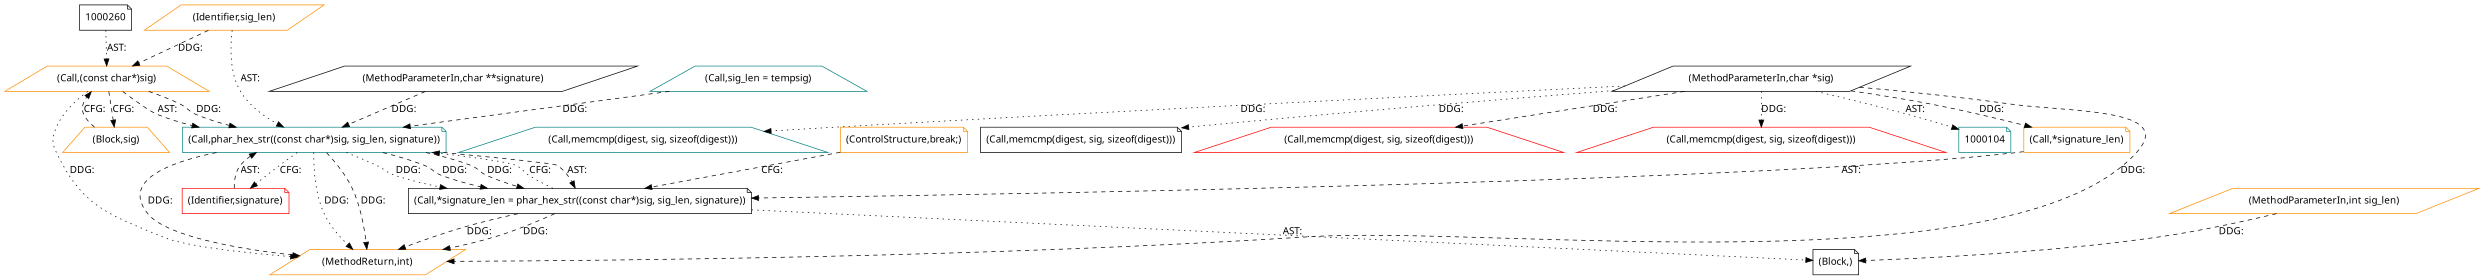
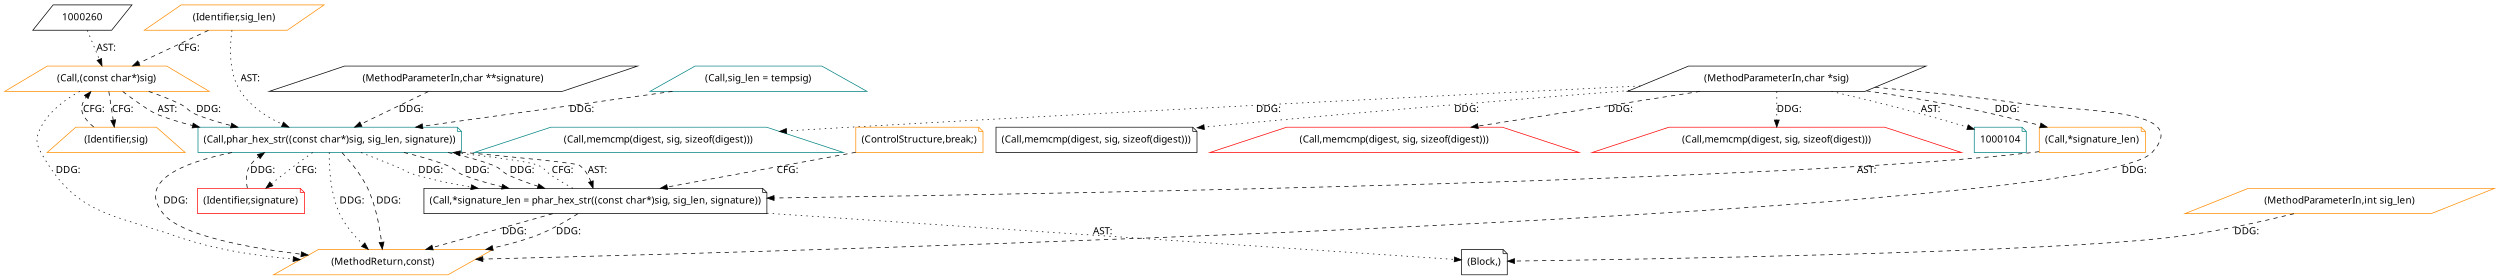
(106, 18) -> (82, 18)
(192, 48) -> (190, 48)
(116, 140) -> (116, 140)
(252, 170) -> (264, 170)
(368, 262) -> (383, 262)
